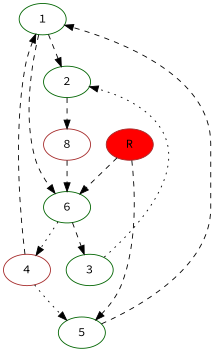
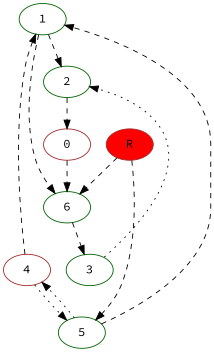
(67, 145) -> (67, 145)
(49, 235) -> (62, 303)
